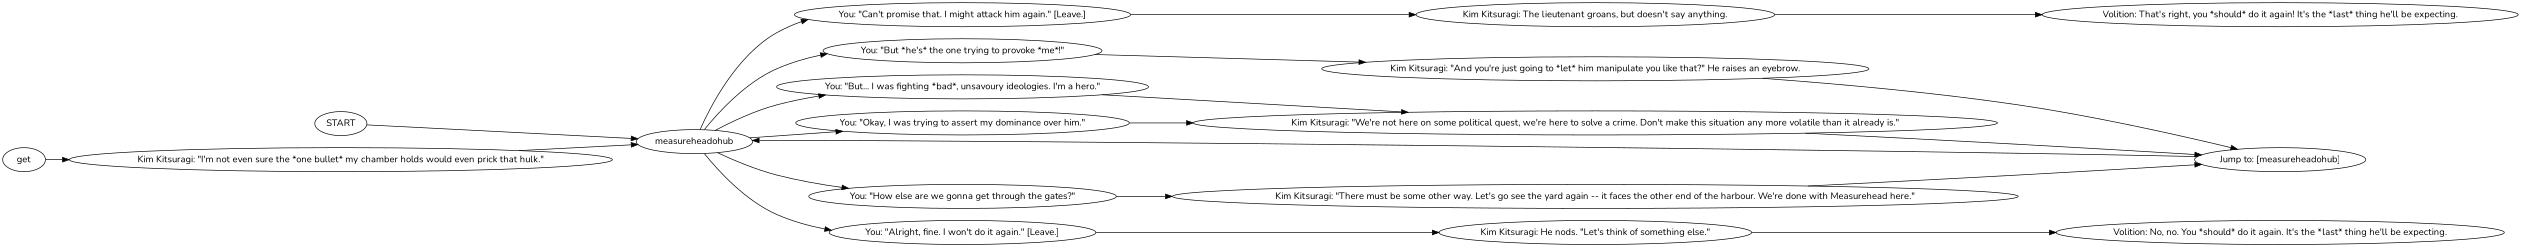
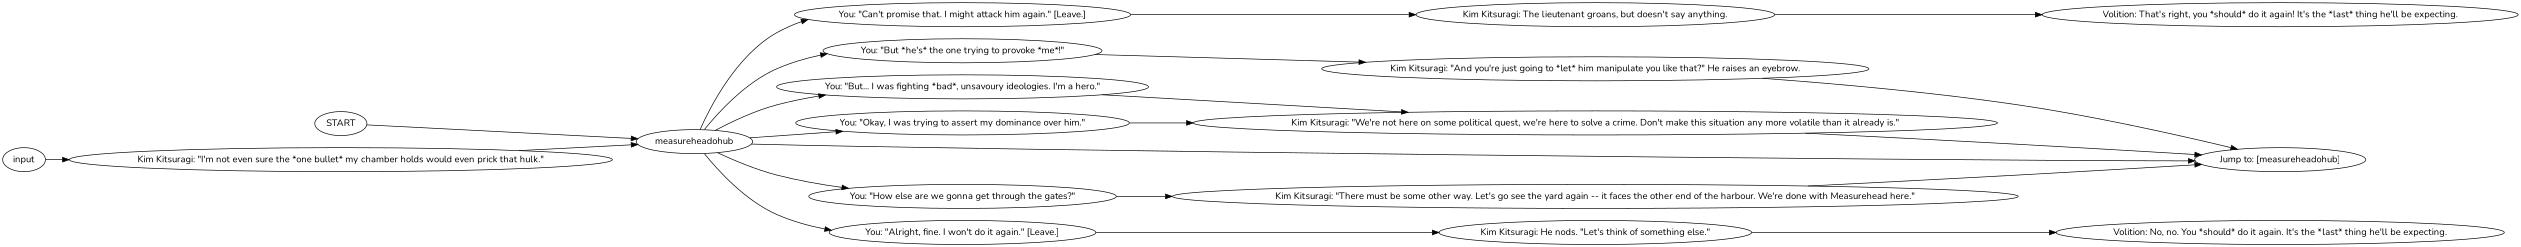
(1478, 146) -> (1470, 155)
(24, 160) -> (24, 160)
